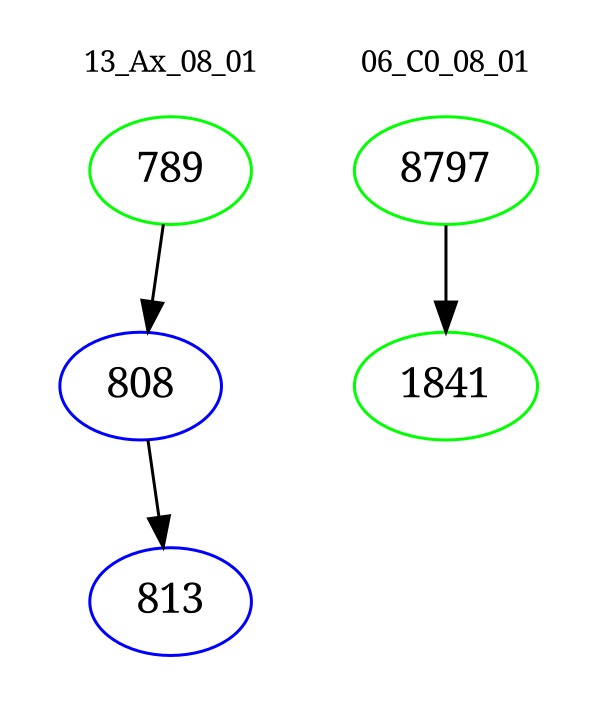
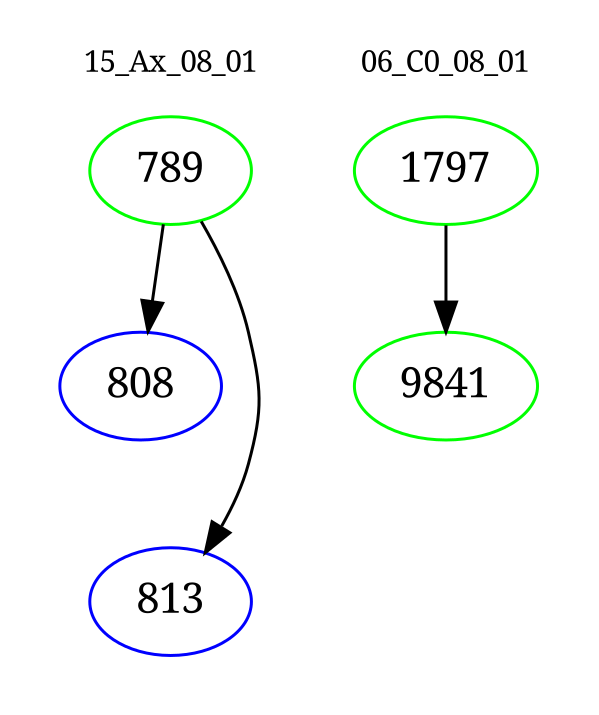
(171, 64) -> (171, 64)
(446, 171) -> (446, 171)
(446, 386) -> (446, 386)
(153, 478) -> (257, 372)
